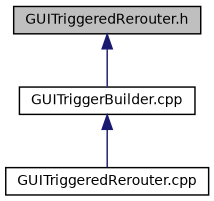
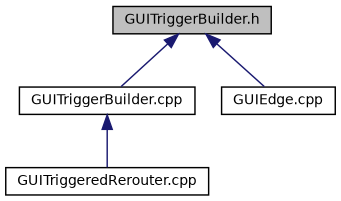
(107, 20) -> (192, 20)
none -> (278, 101)
